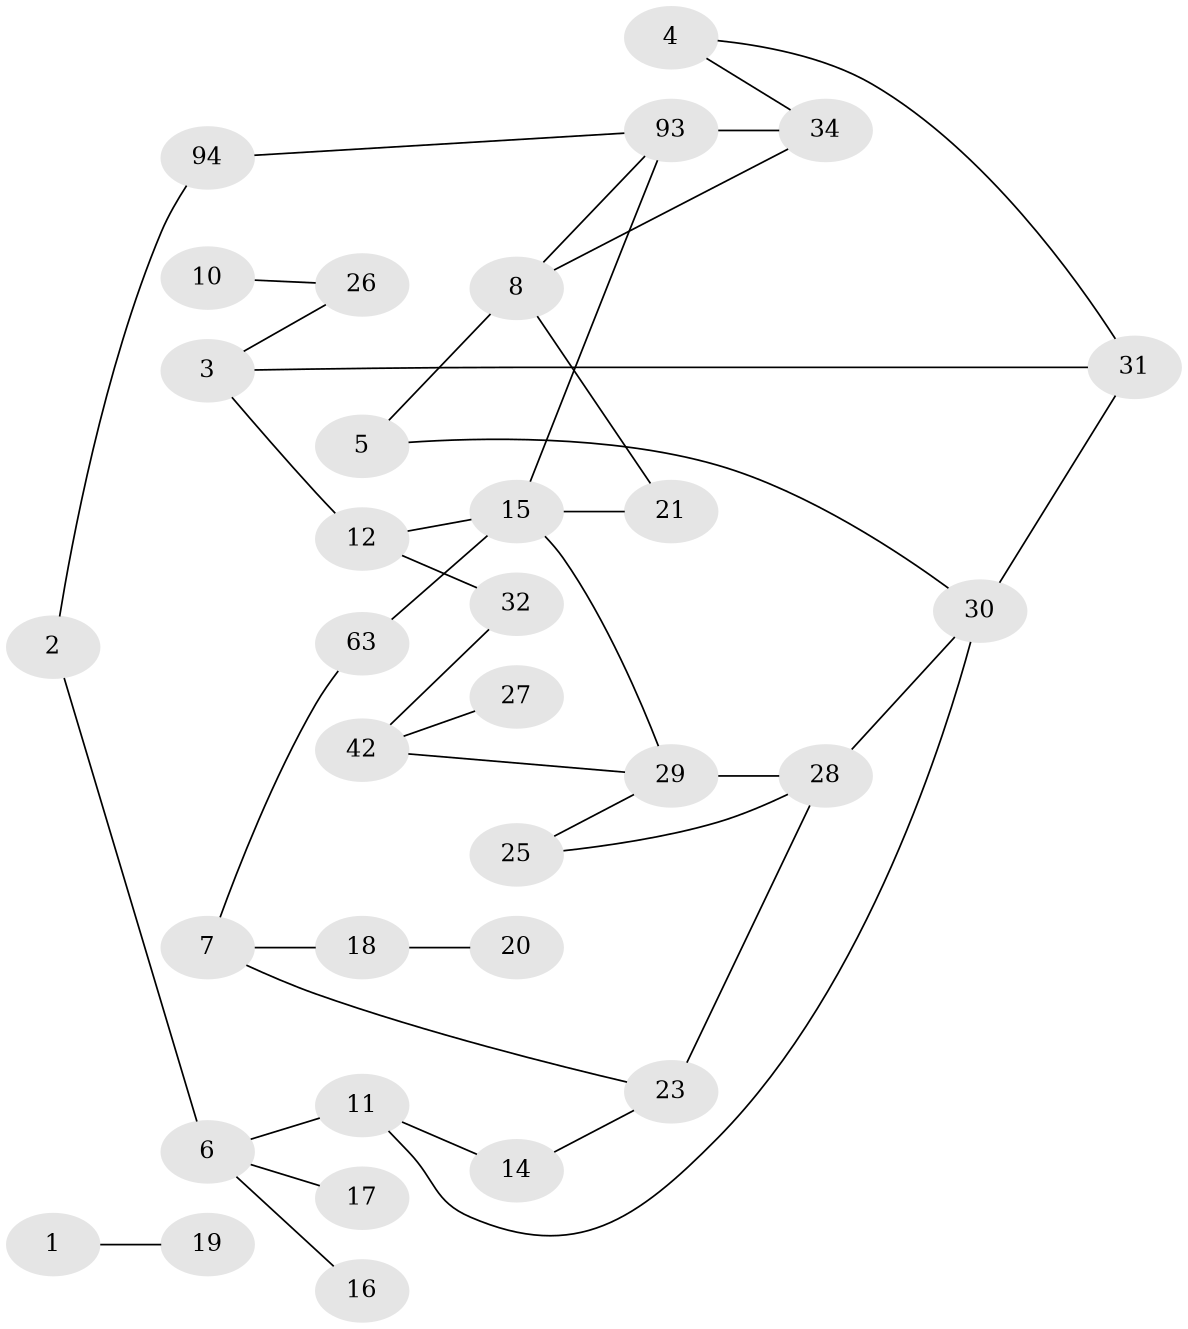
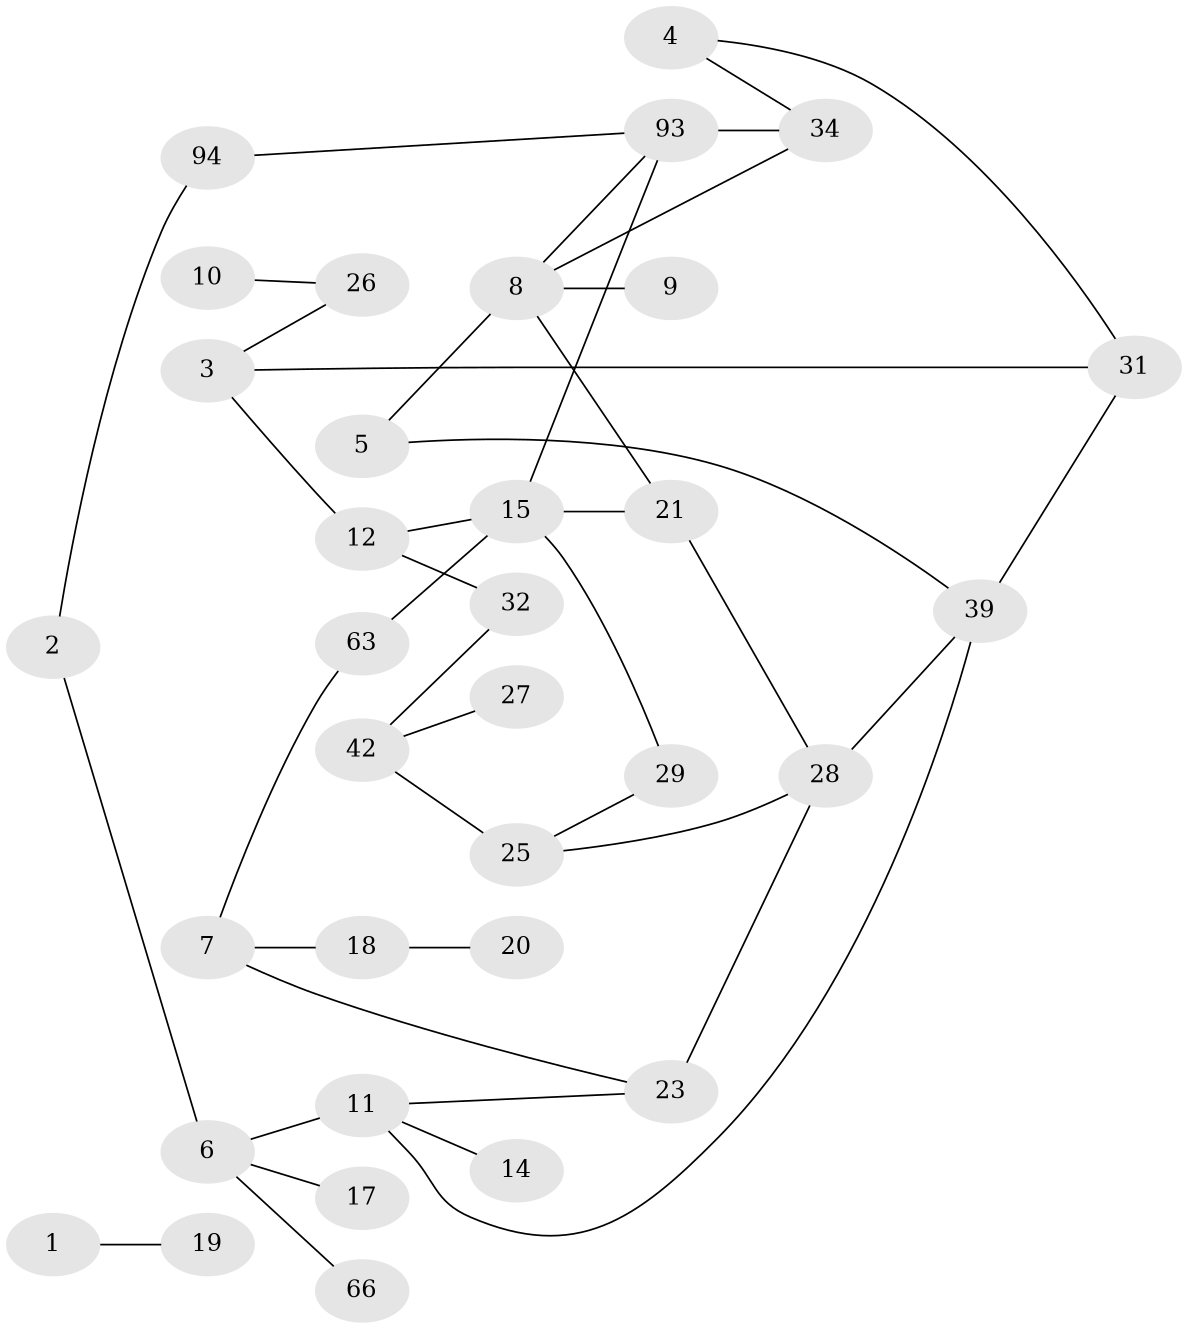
none -> (671, 288)
(980, 611) -> (980, 611)
(517, 763) -> (439, 802)
(749, 776) -> (748, 644)
(594, 1131) -> (517, 1099)
(362, 1291) -> (362, 1291)
